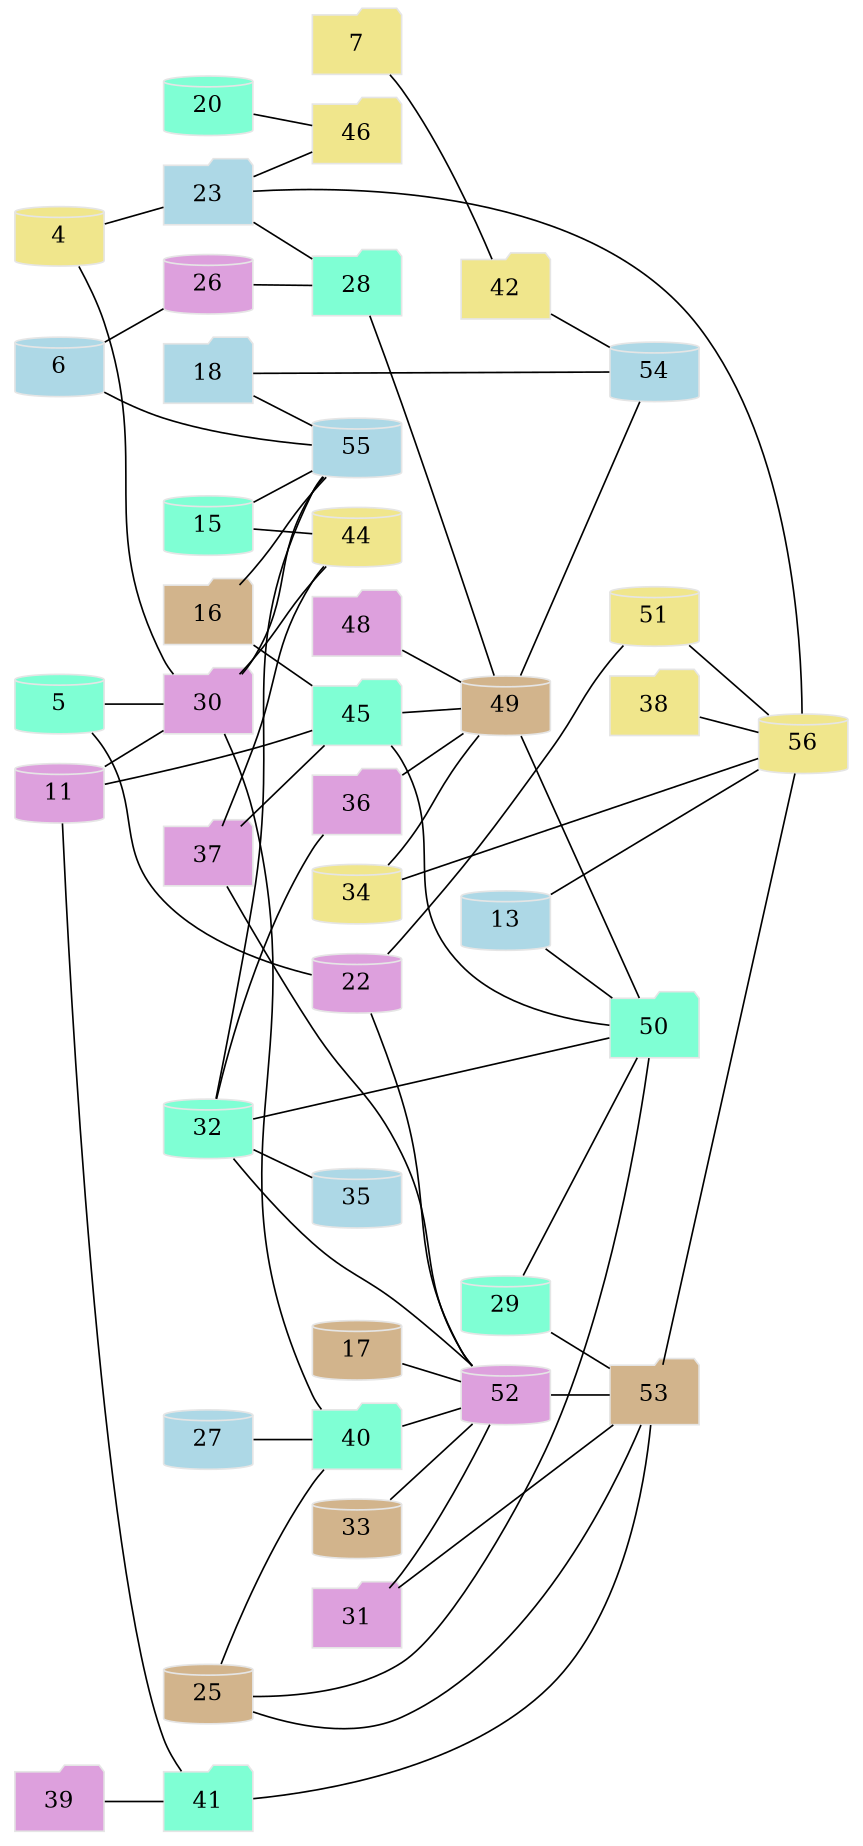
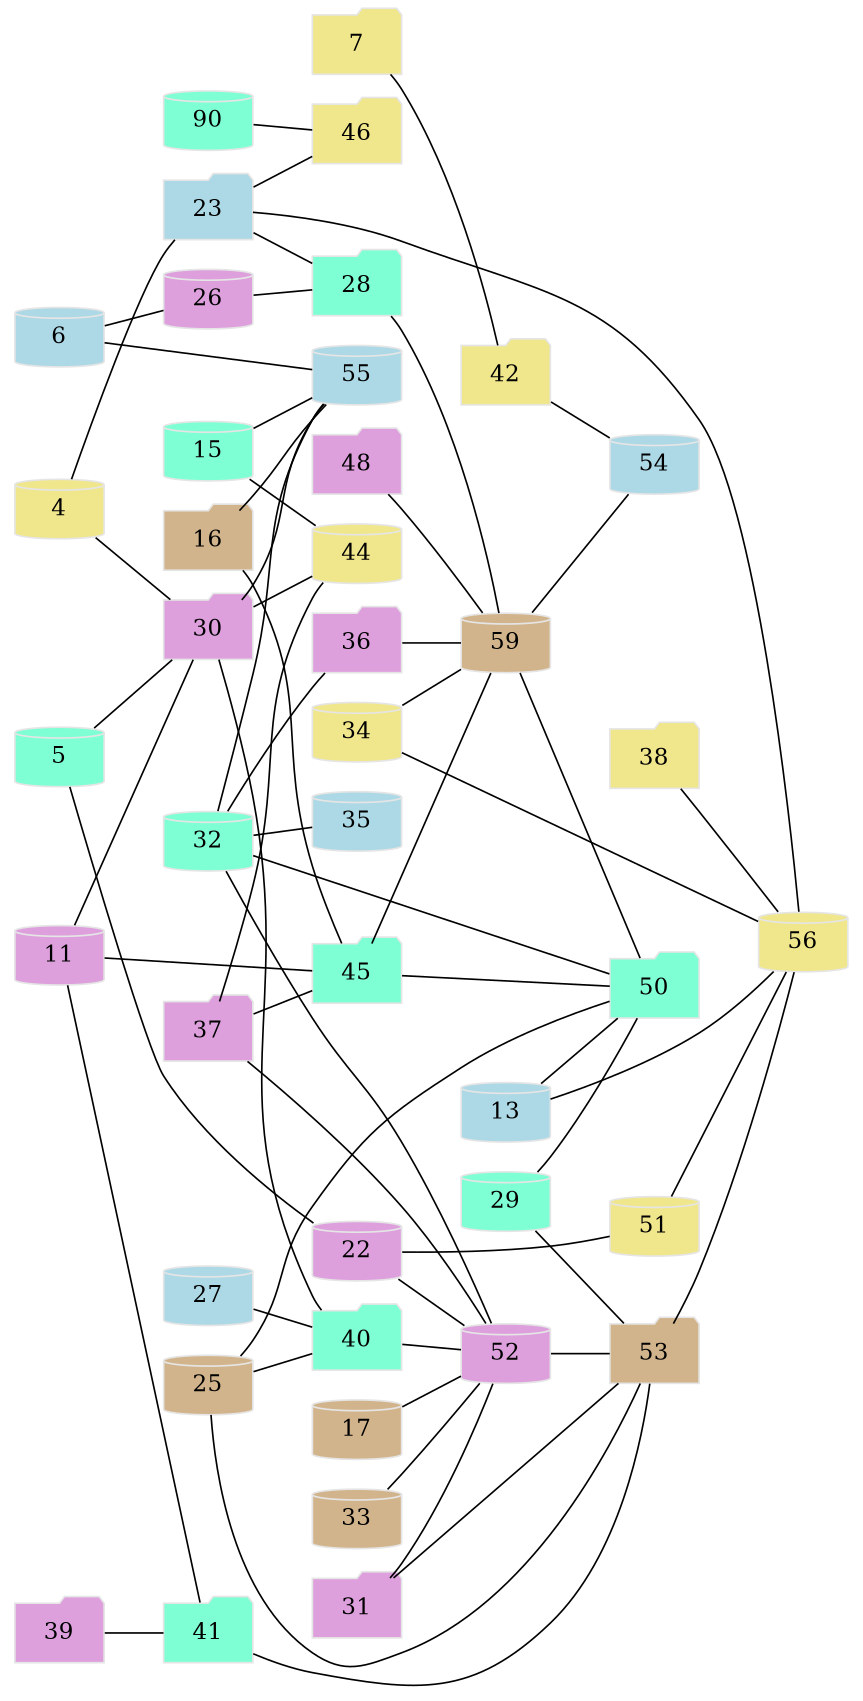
(208, 106) -> (208, 121)
(208, 374) -> none
(506, 706) -> (506, 643)
